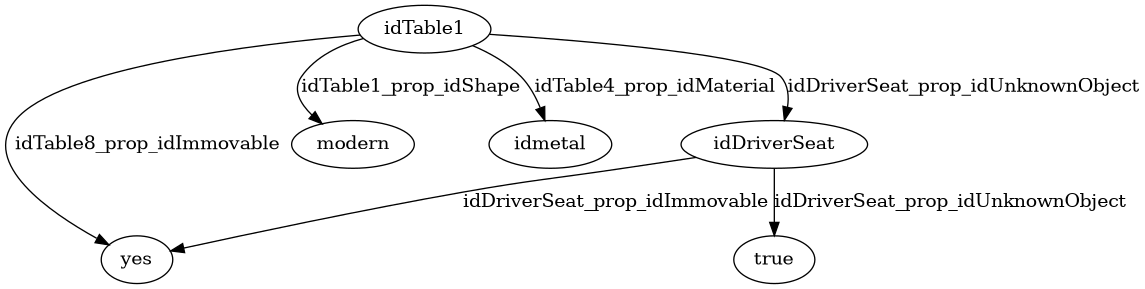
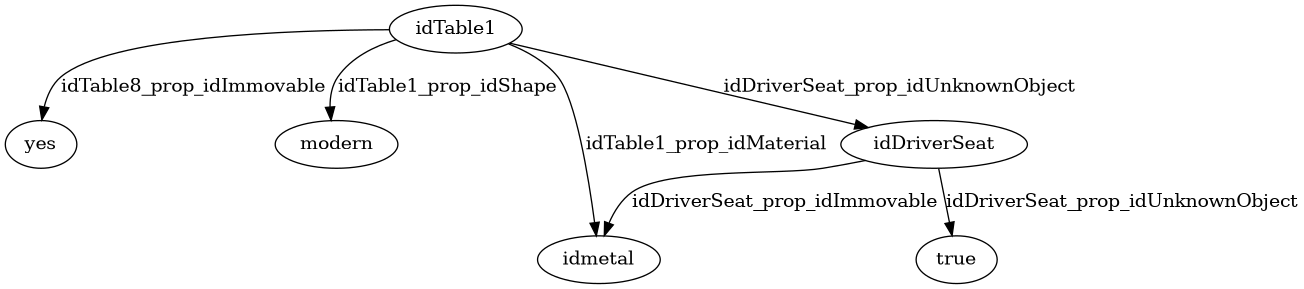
(655, 87) -> (706, 144)
(439, 197) -> (728, 173)
